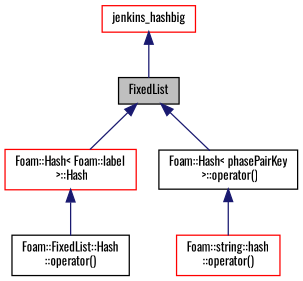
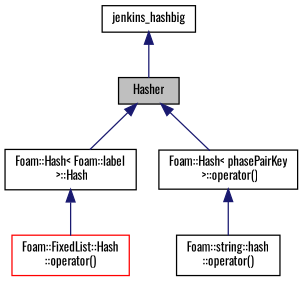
(149, 19) -> (149, 19)
(149, 91) -> (149, 91)
(71, 170) -> (71, 170)
(71, 255) -> (71, 255)
(228, 255) -> (228, 255)
